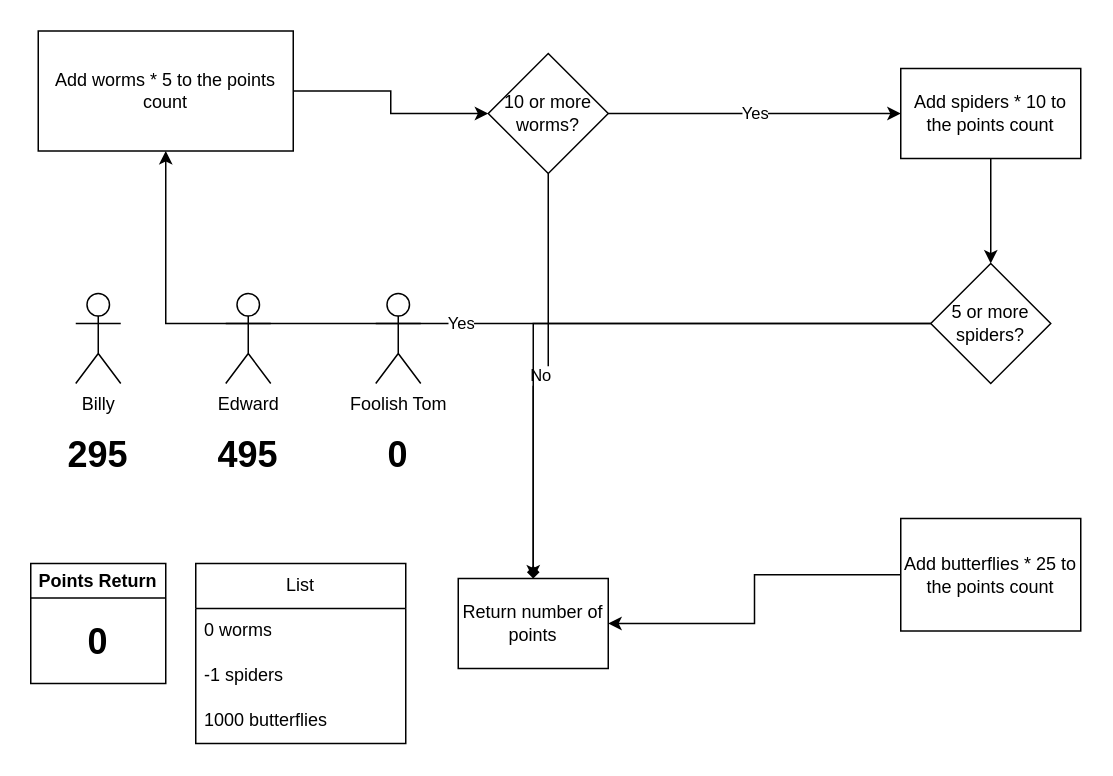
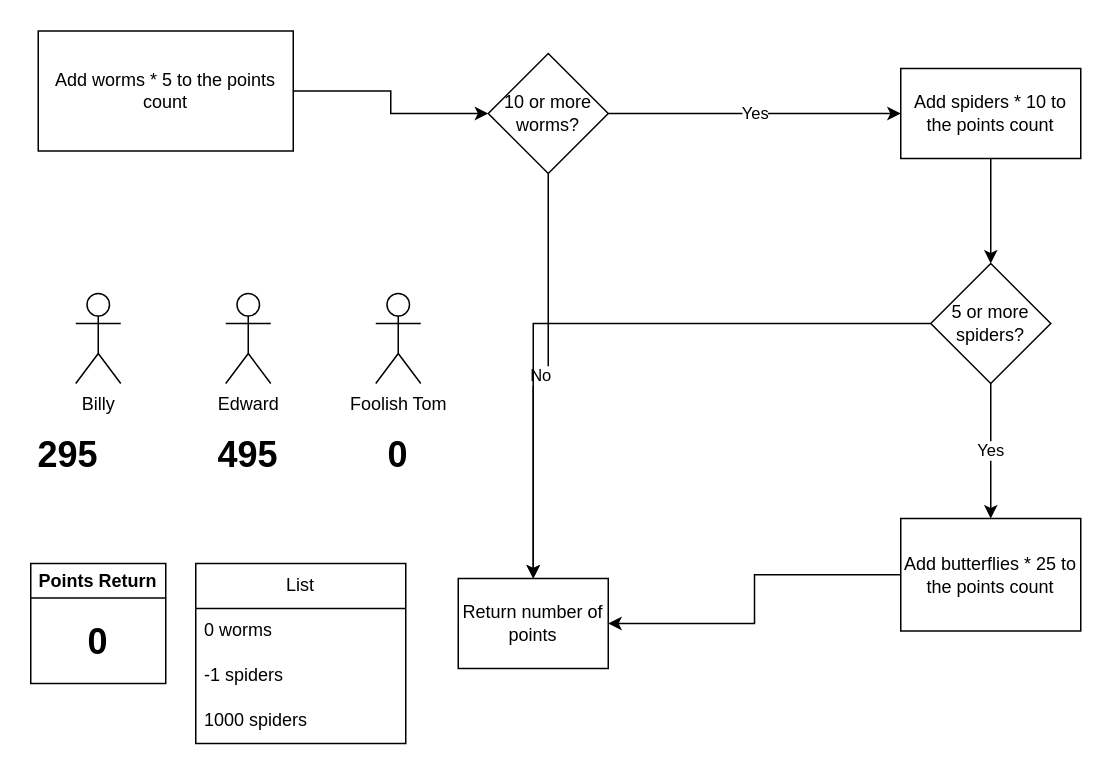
(166, 271) -> (991, 445)
(533, 325) -> (533, 325)
(98, 455) -> (68, 455)
(278, 721) -> (261, 721)
